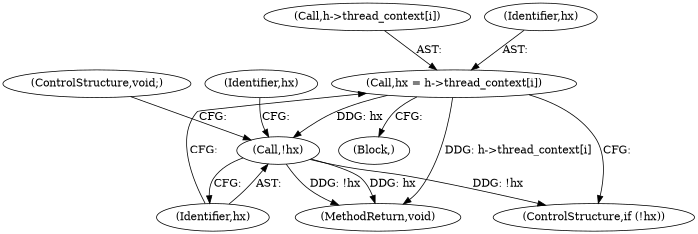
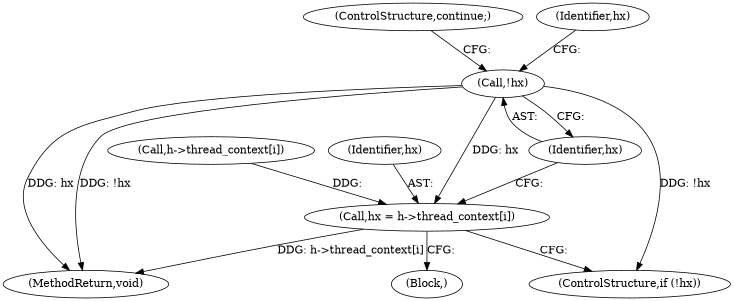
(431, 50) -> (349, 184)
(97, 84) -> (413, 17)
(341, 109) -> (467, 147)
